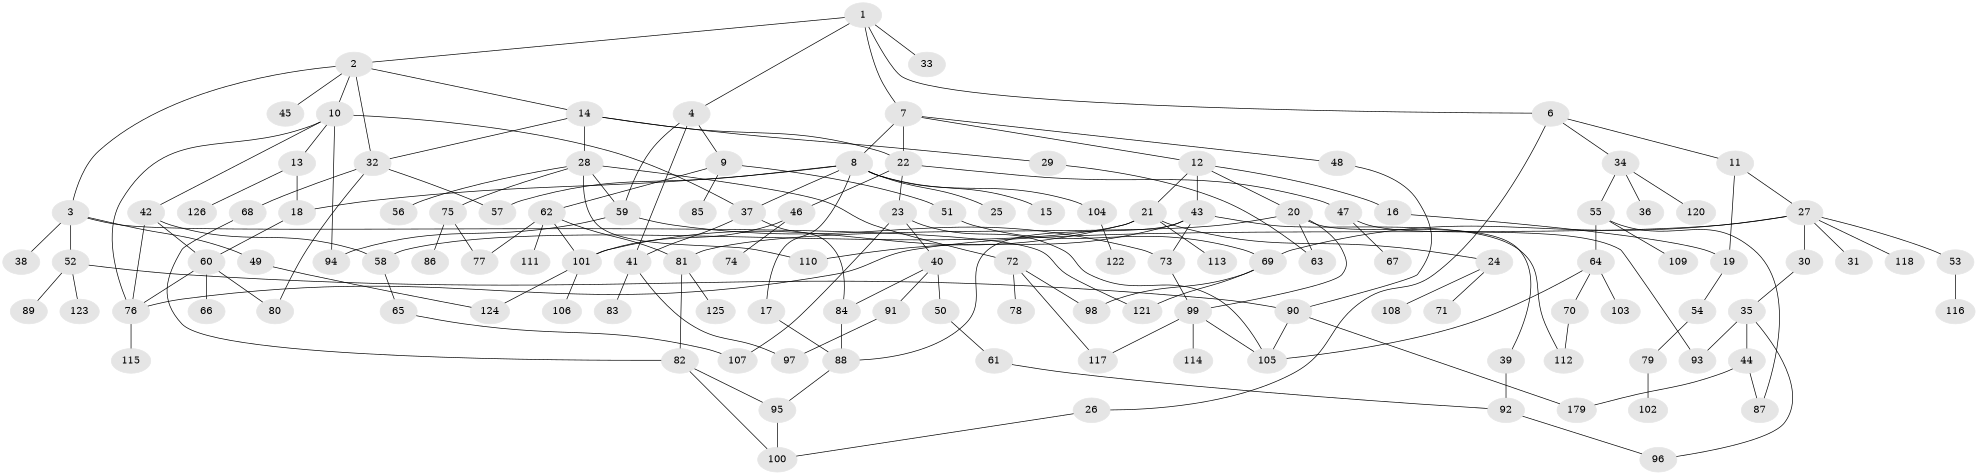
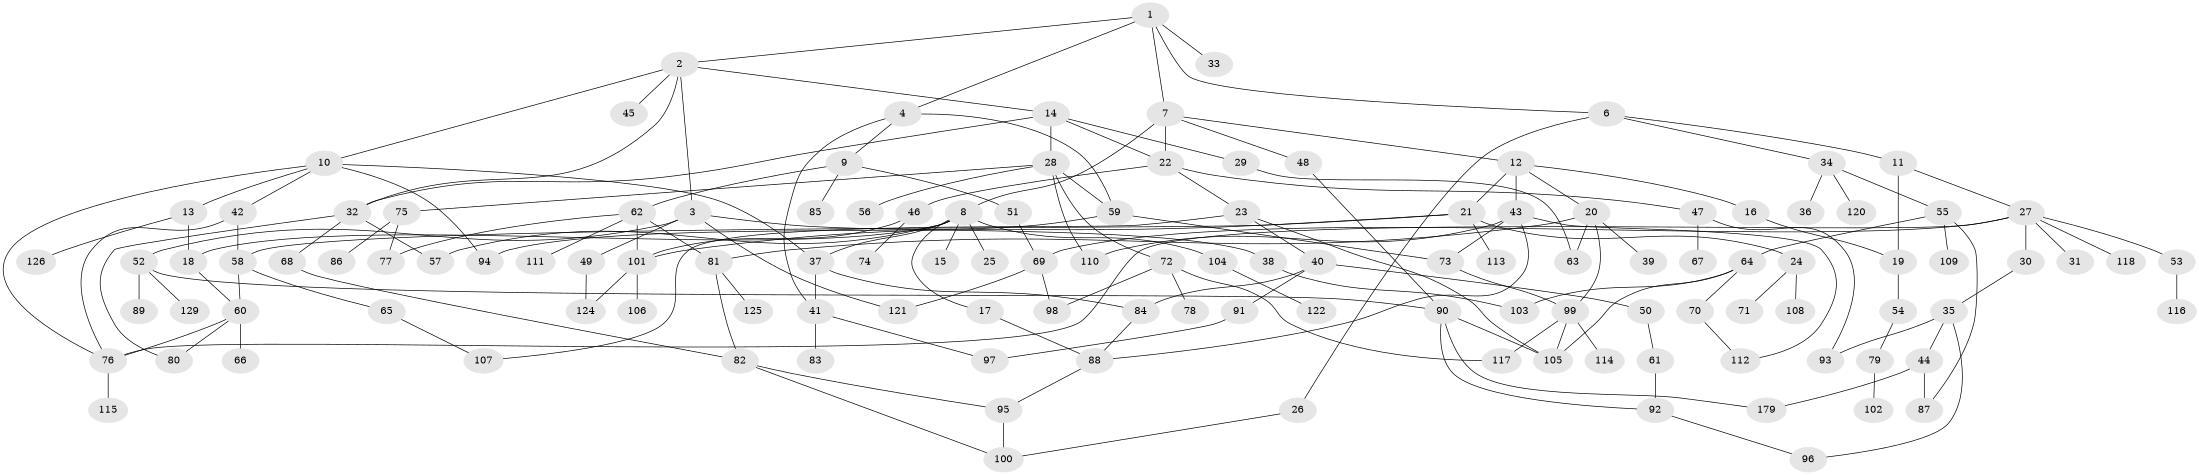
(180, 240) -> (239, 287)
none -> (1391, 291)
(80, 311) -> (190, 311)
(1506, 390) -> (1517, 396)
